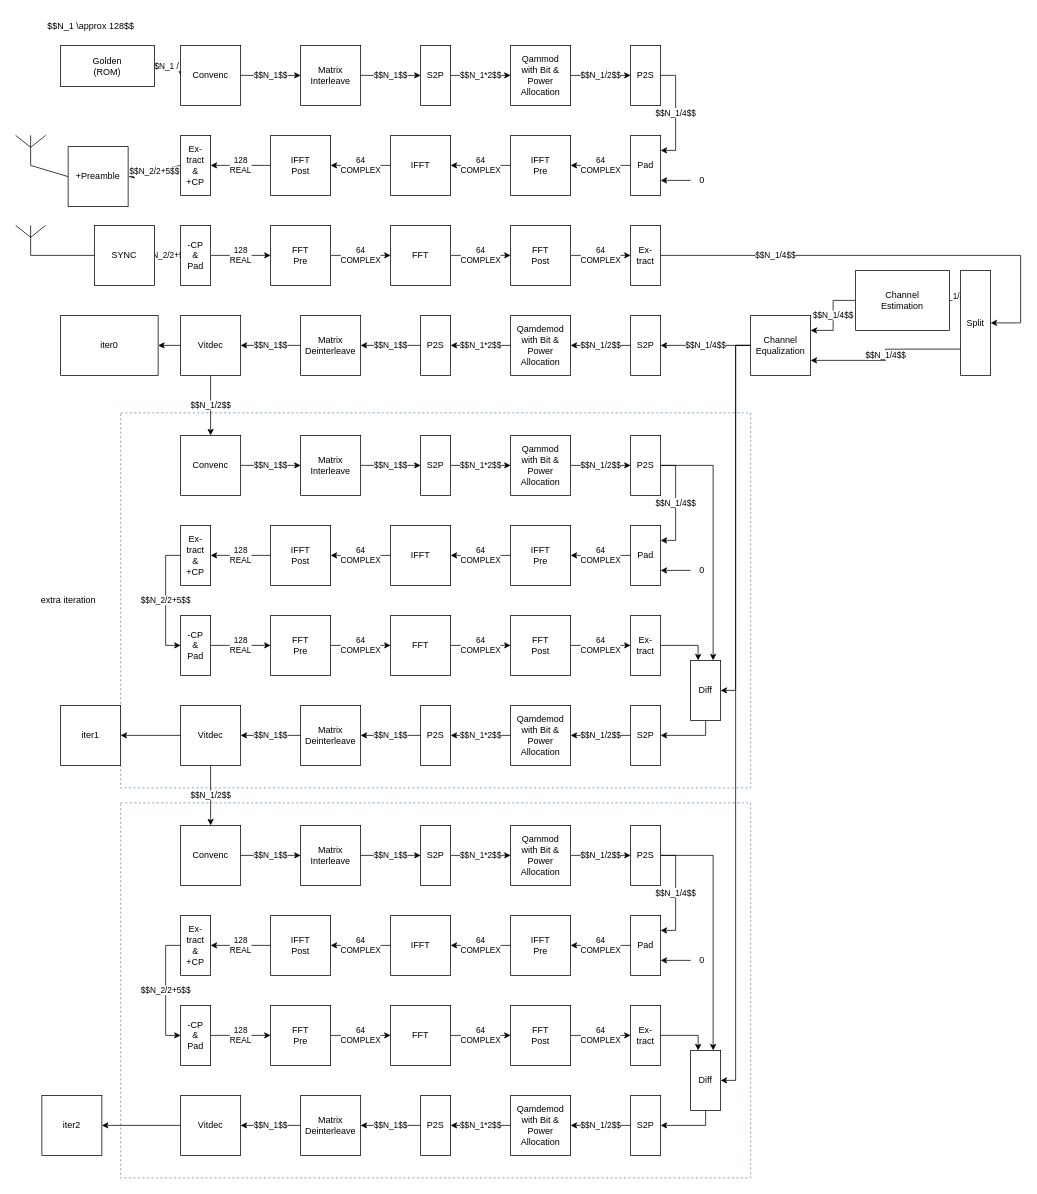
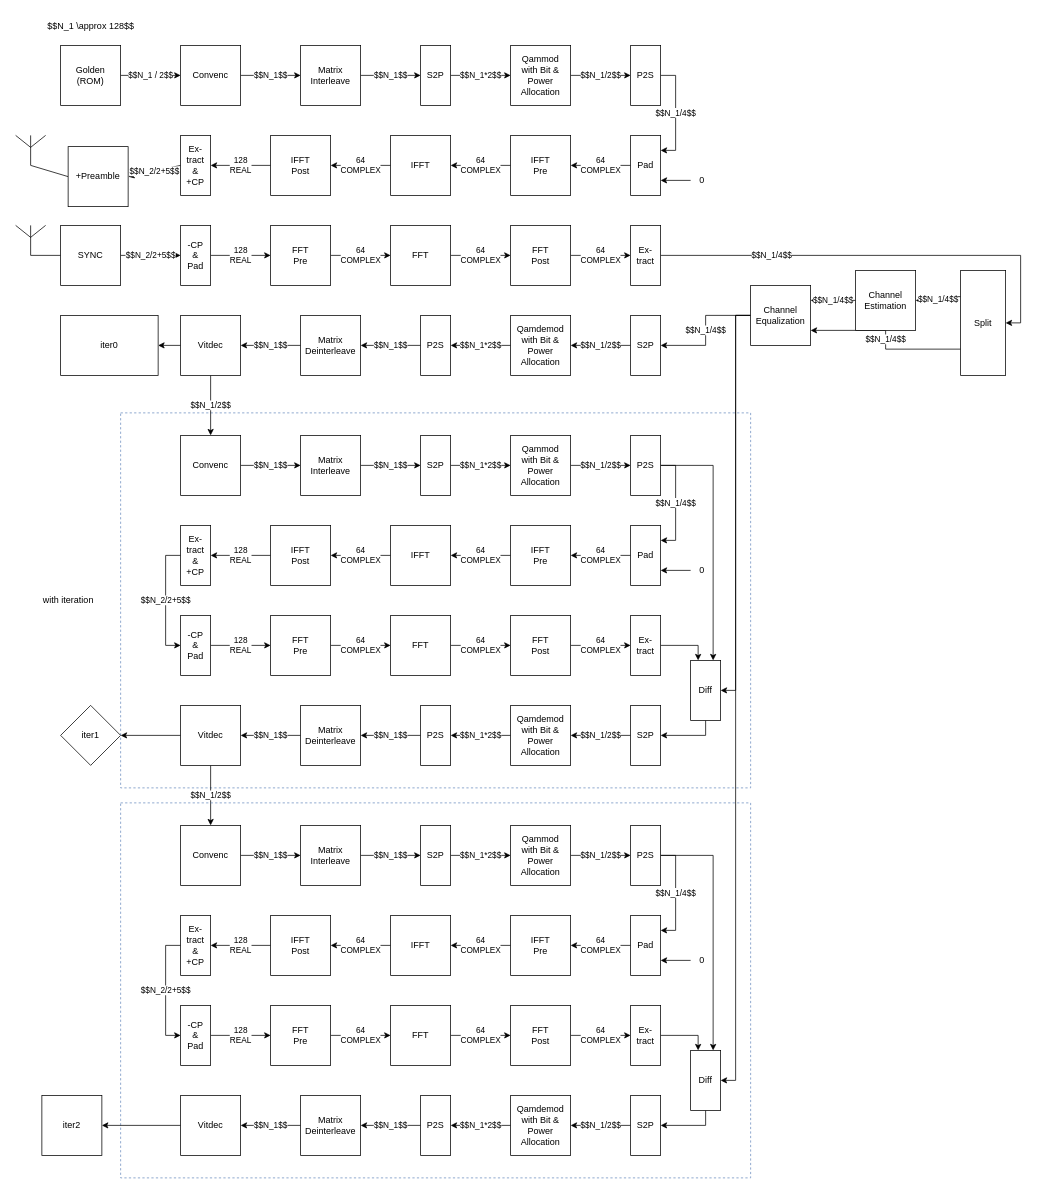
(107, 66) -> (90, 75)
(124, 255) -> (90, 255)
(902, 300) -> (885, 300)
(975, 323) -> (983, 323)
(780, 345) -> (780, 315)
(68, 600) -> (68, 600)
(90, 735) -> (90, 735)
